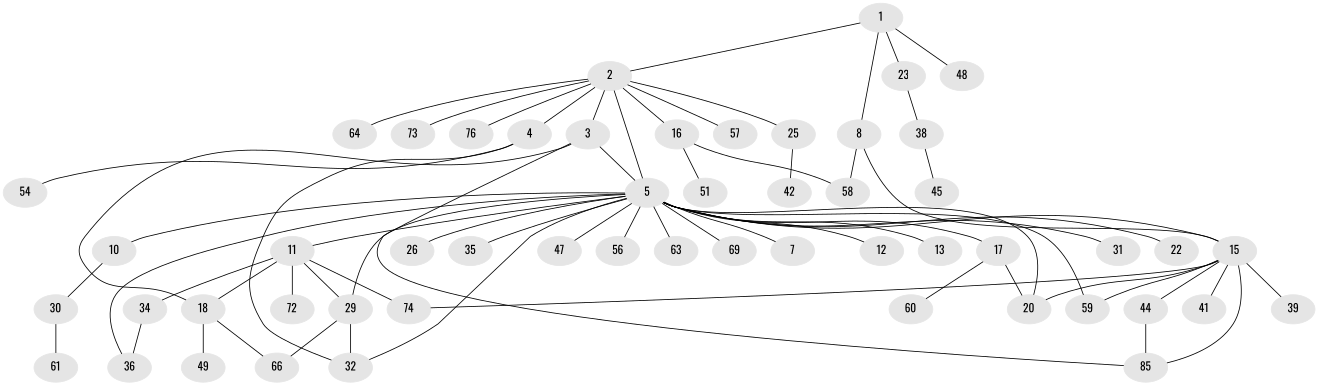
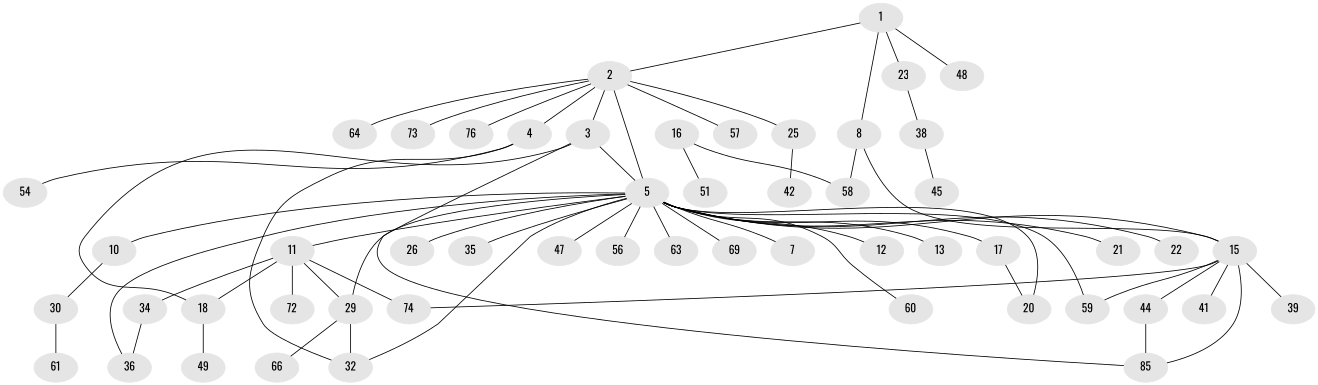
(643, 105) -> none
(1118, 251) -> (1118, 251)
(955, 280) -> (821, 236)
(1132, 280) -> none
(240, 338) -> none
